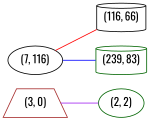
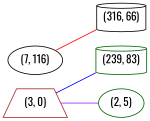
(121, 17) -> (121, 17)
(79, 60) -> (76, 83)
(121, 103) -> (121, 103)
